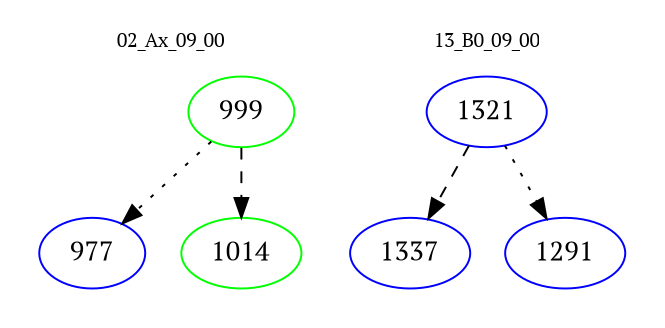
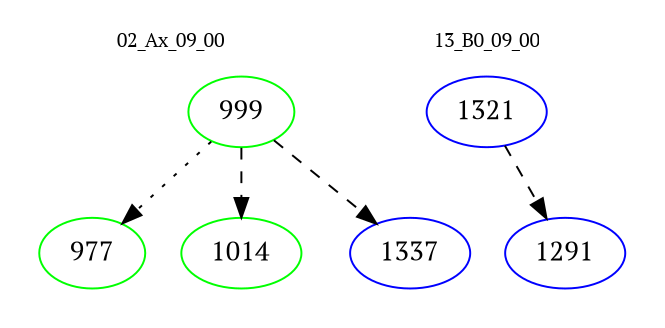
(454, 173) -> (304, 165)
(521, 173) -> (521, 173)
(92, 253) -> (92, 253)
